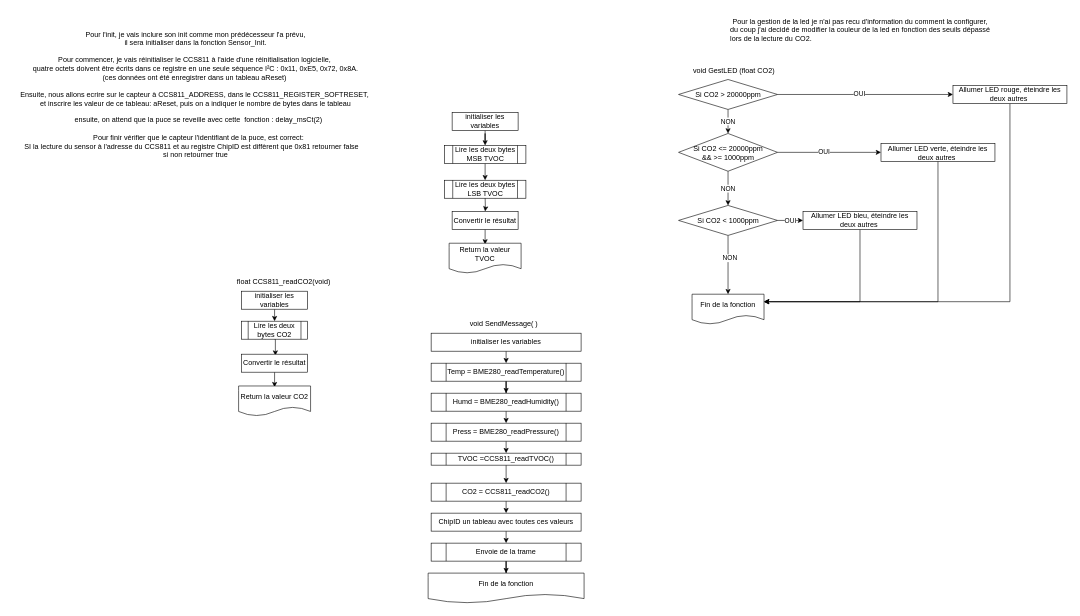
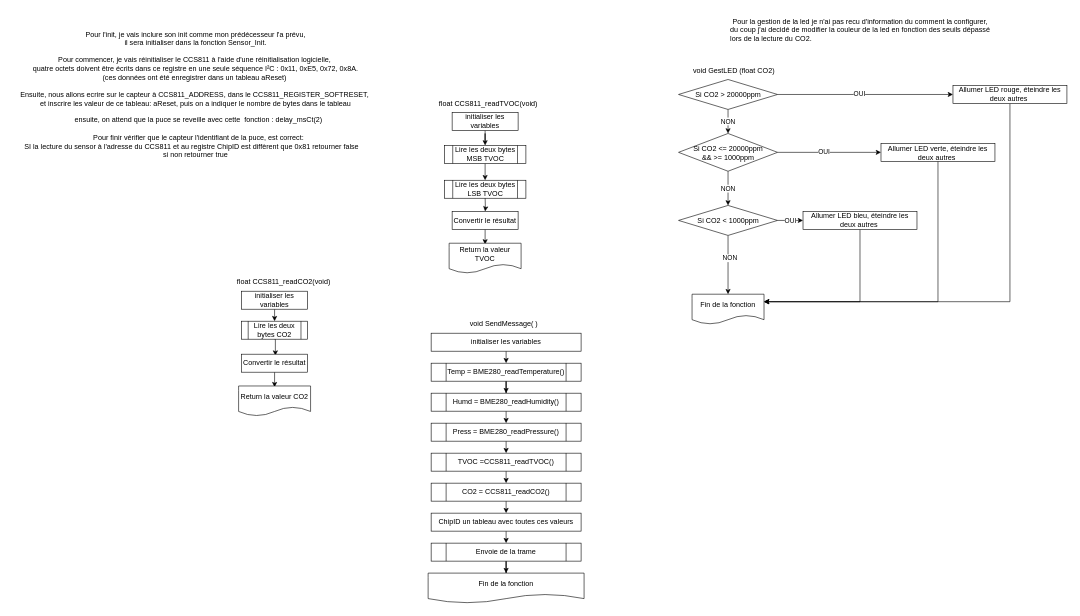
none -> (488, 104)
(506, 459) -> (506, 462)
